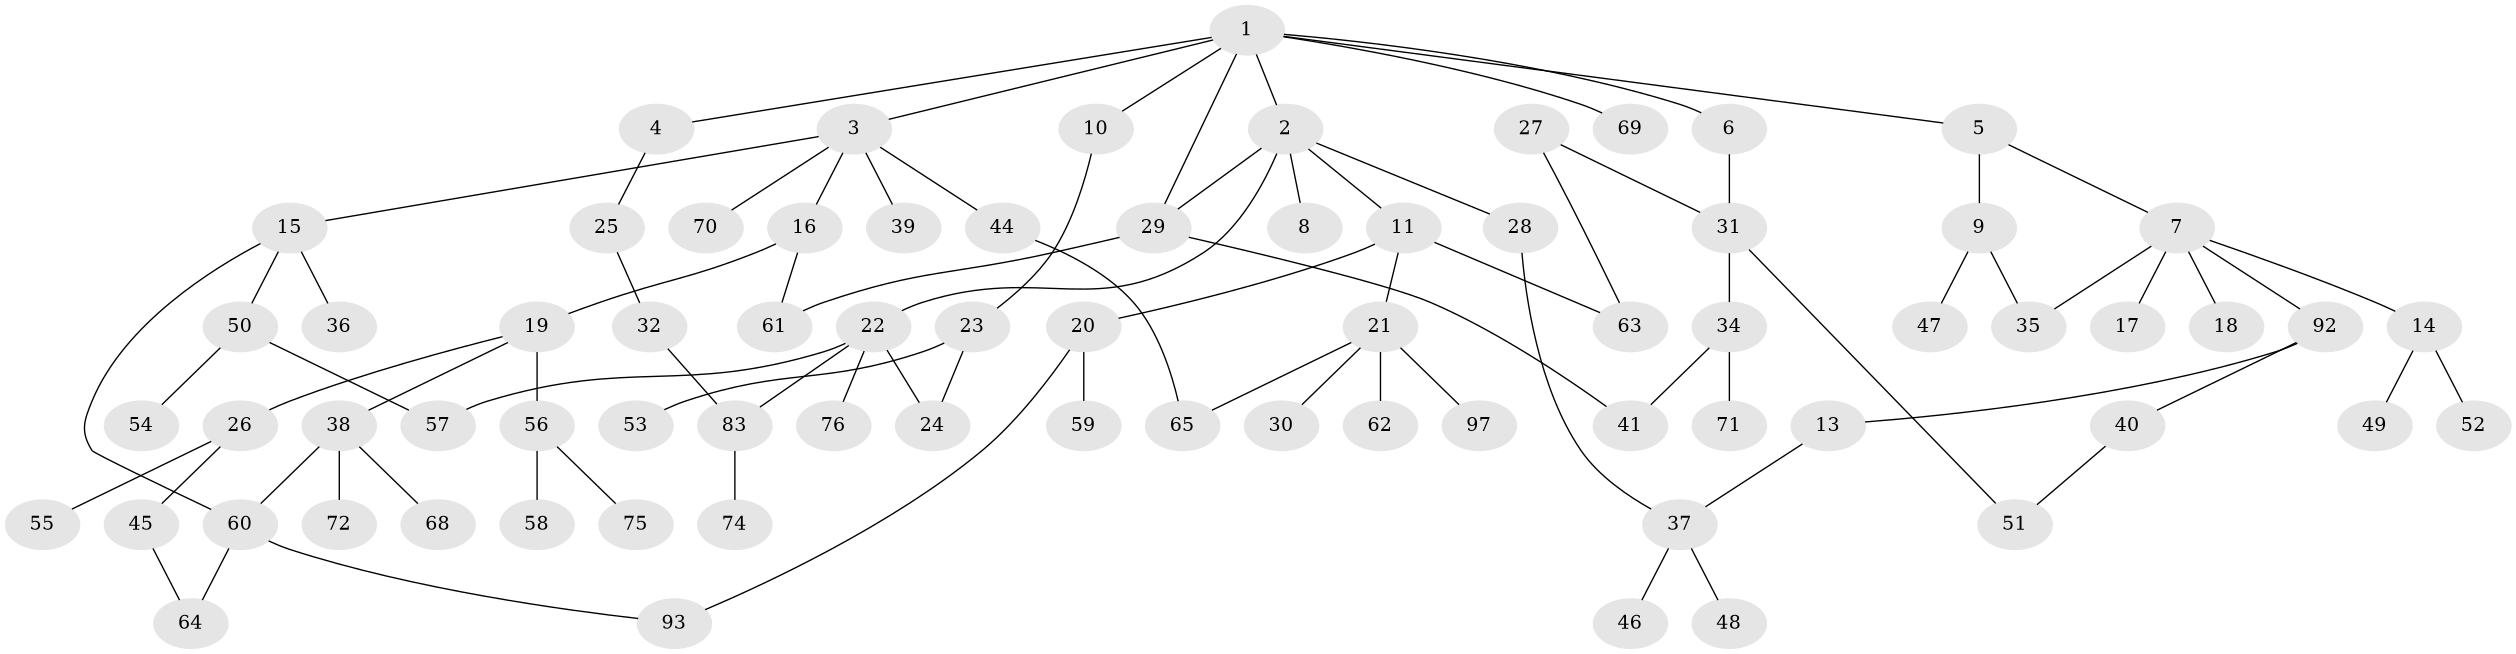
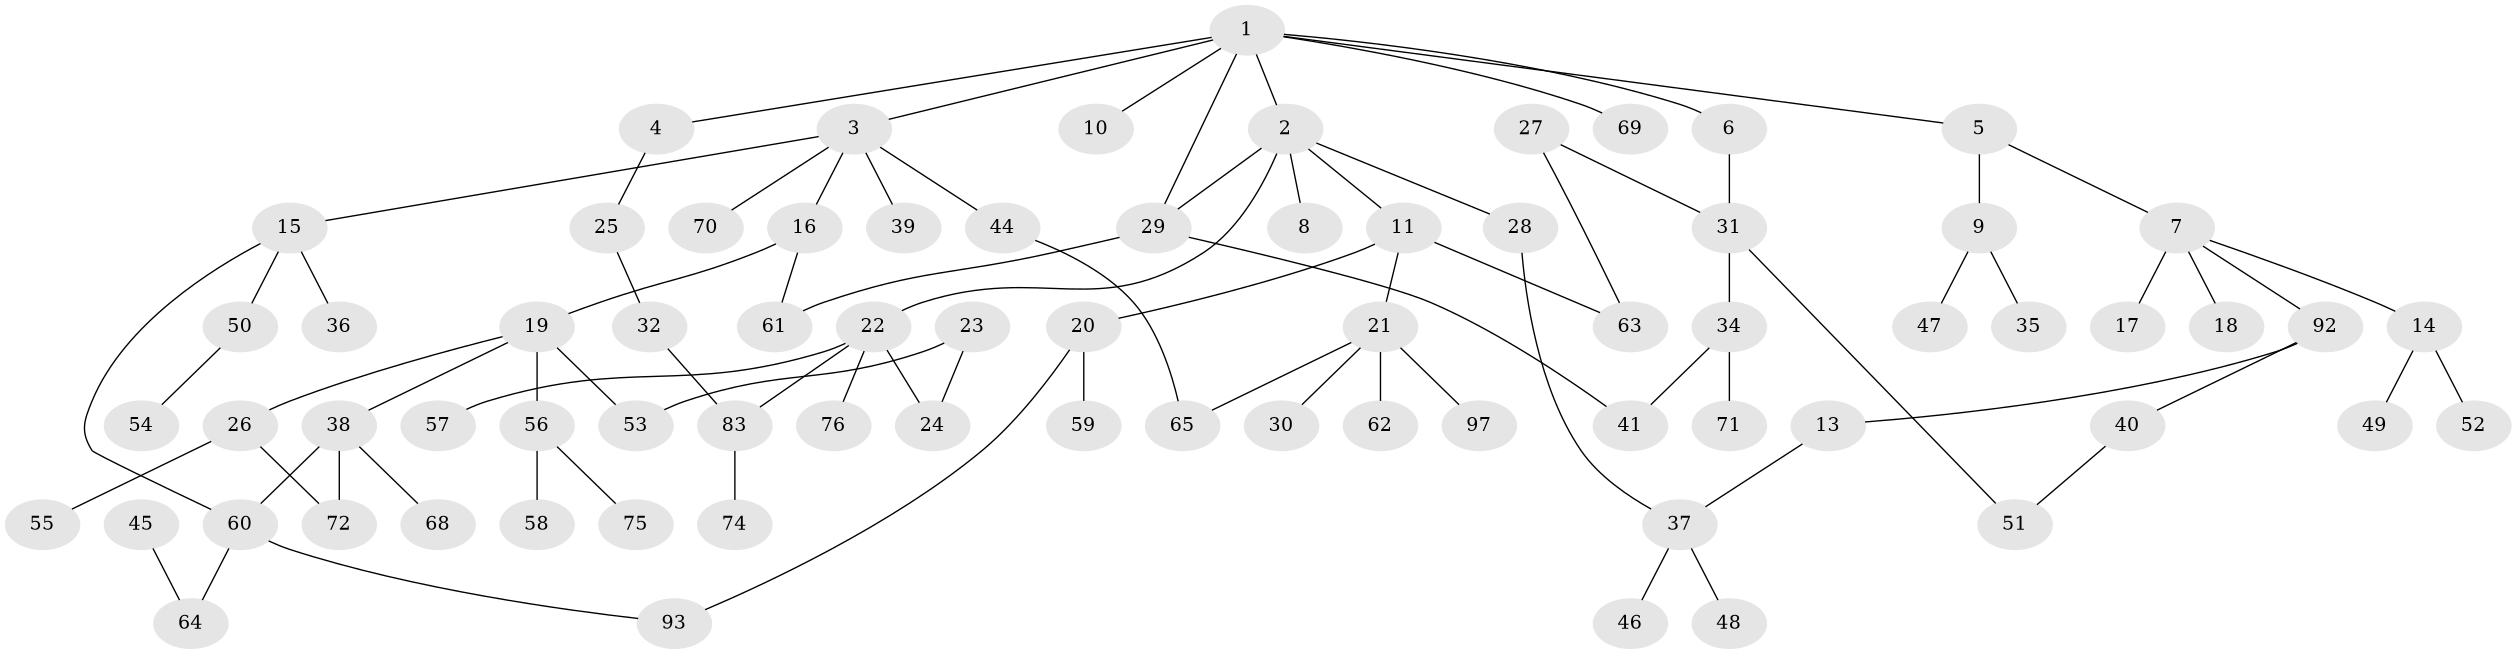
(1060, 241) -> none
(2103, 278) -> none
none -> (582, 372)
(336, 375) -> none
(191, 475) -> (284, 469)
